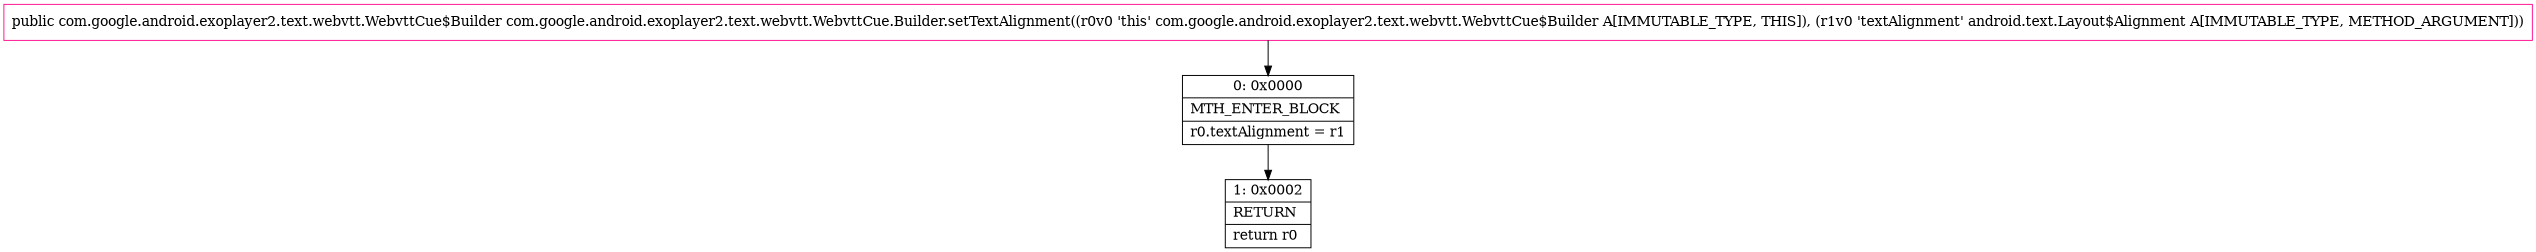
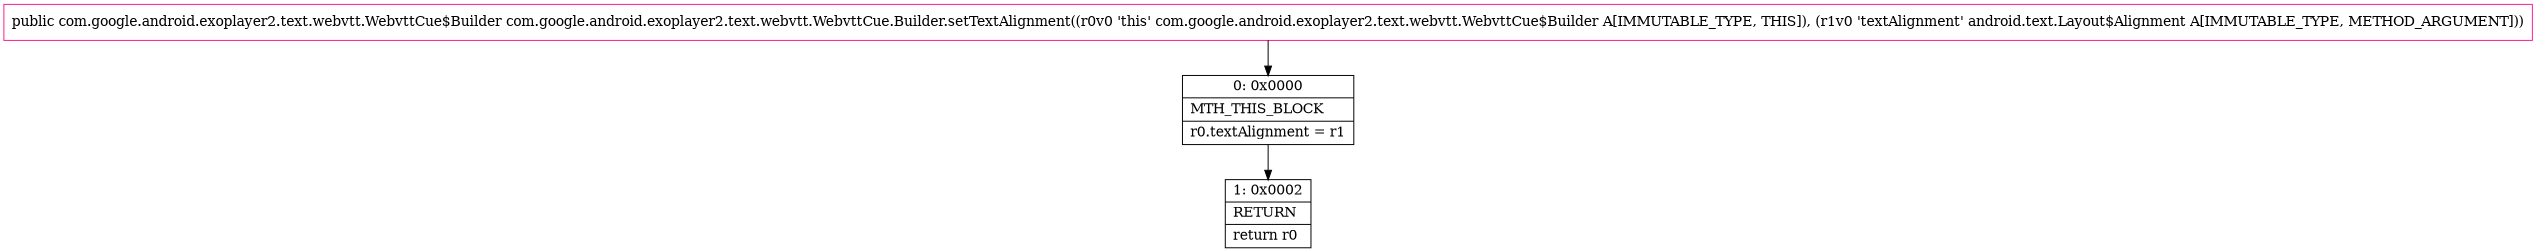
(1265, 109) -> (1257, 109)
